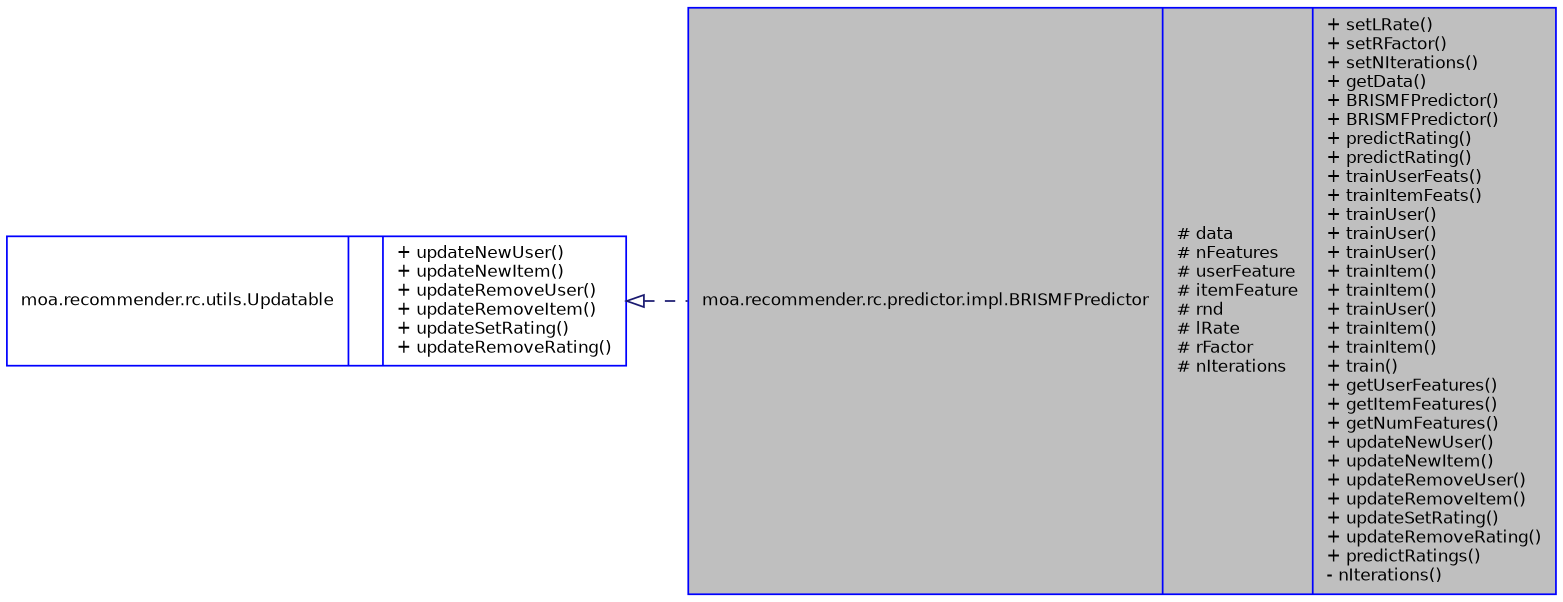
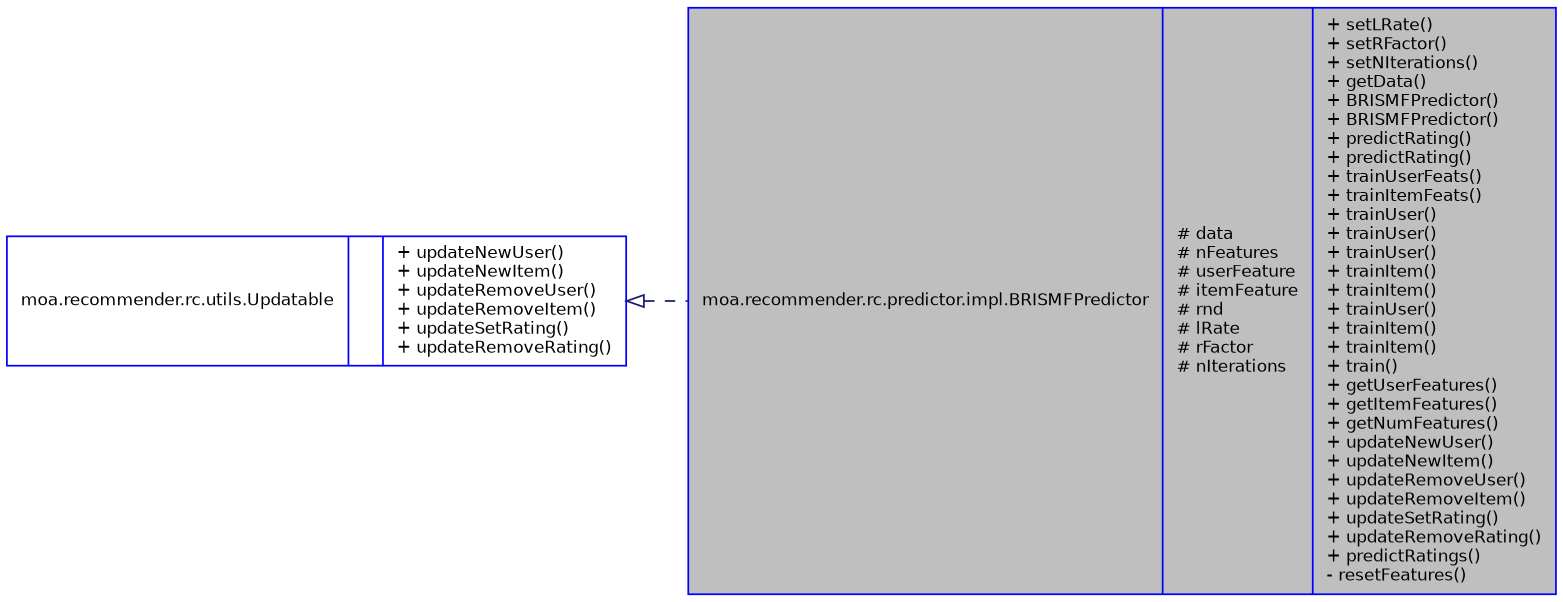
(1384, 575) -> (1397, 575)
